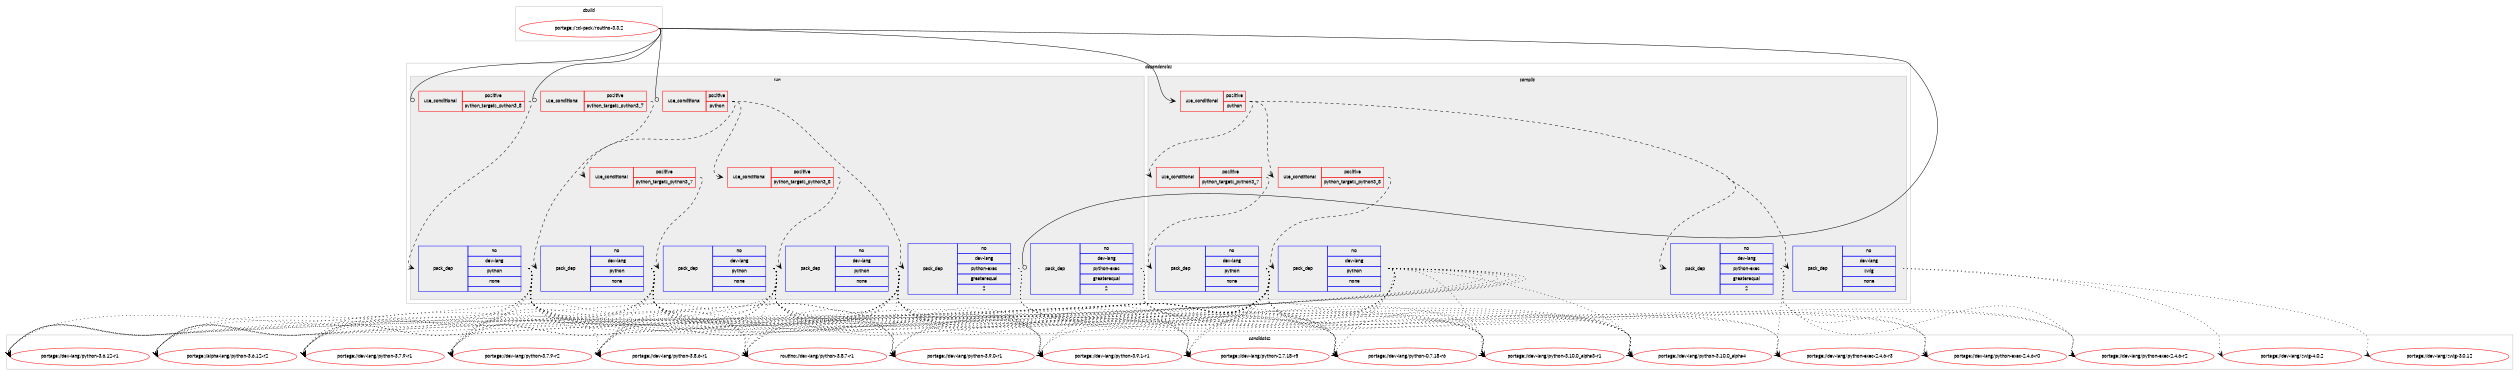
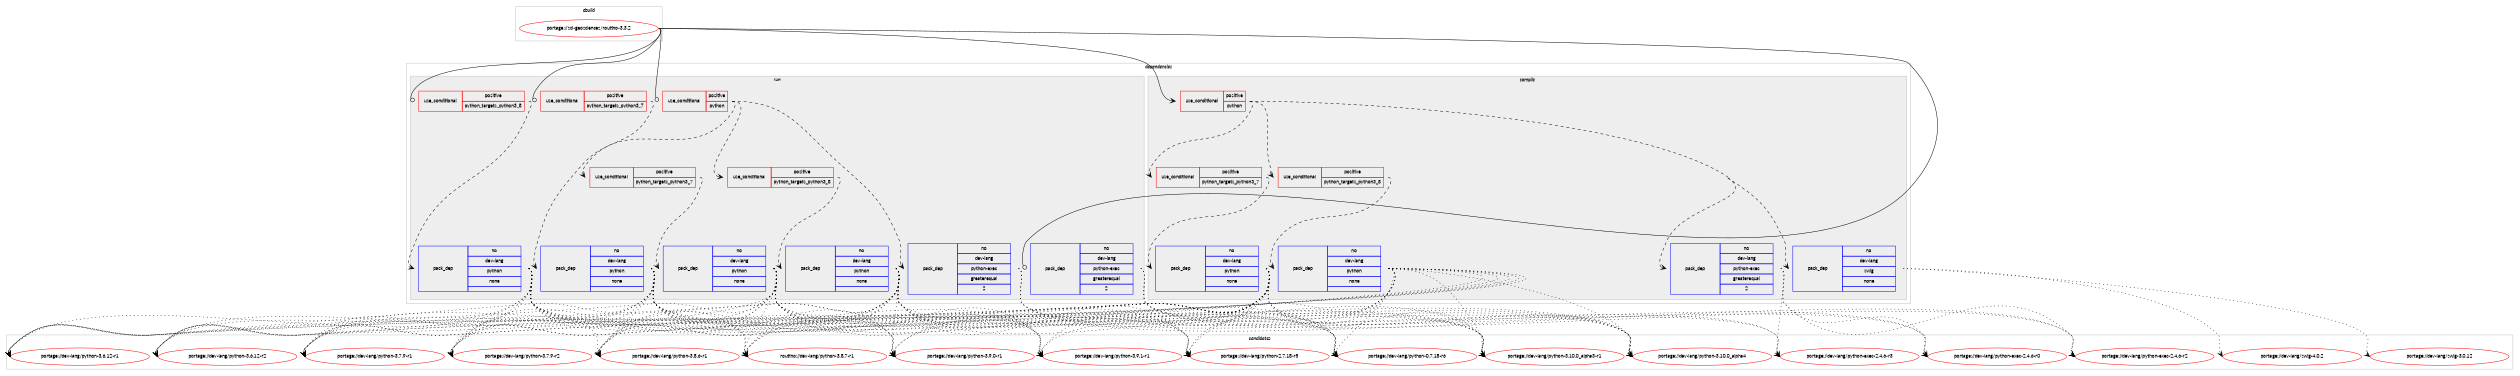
(589, 28) -> (589, 28)
(227, 357) -> (227, 357)
